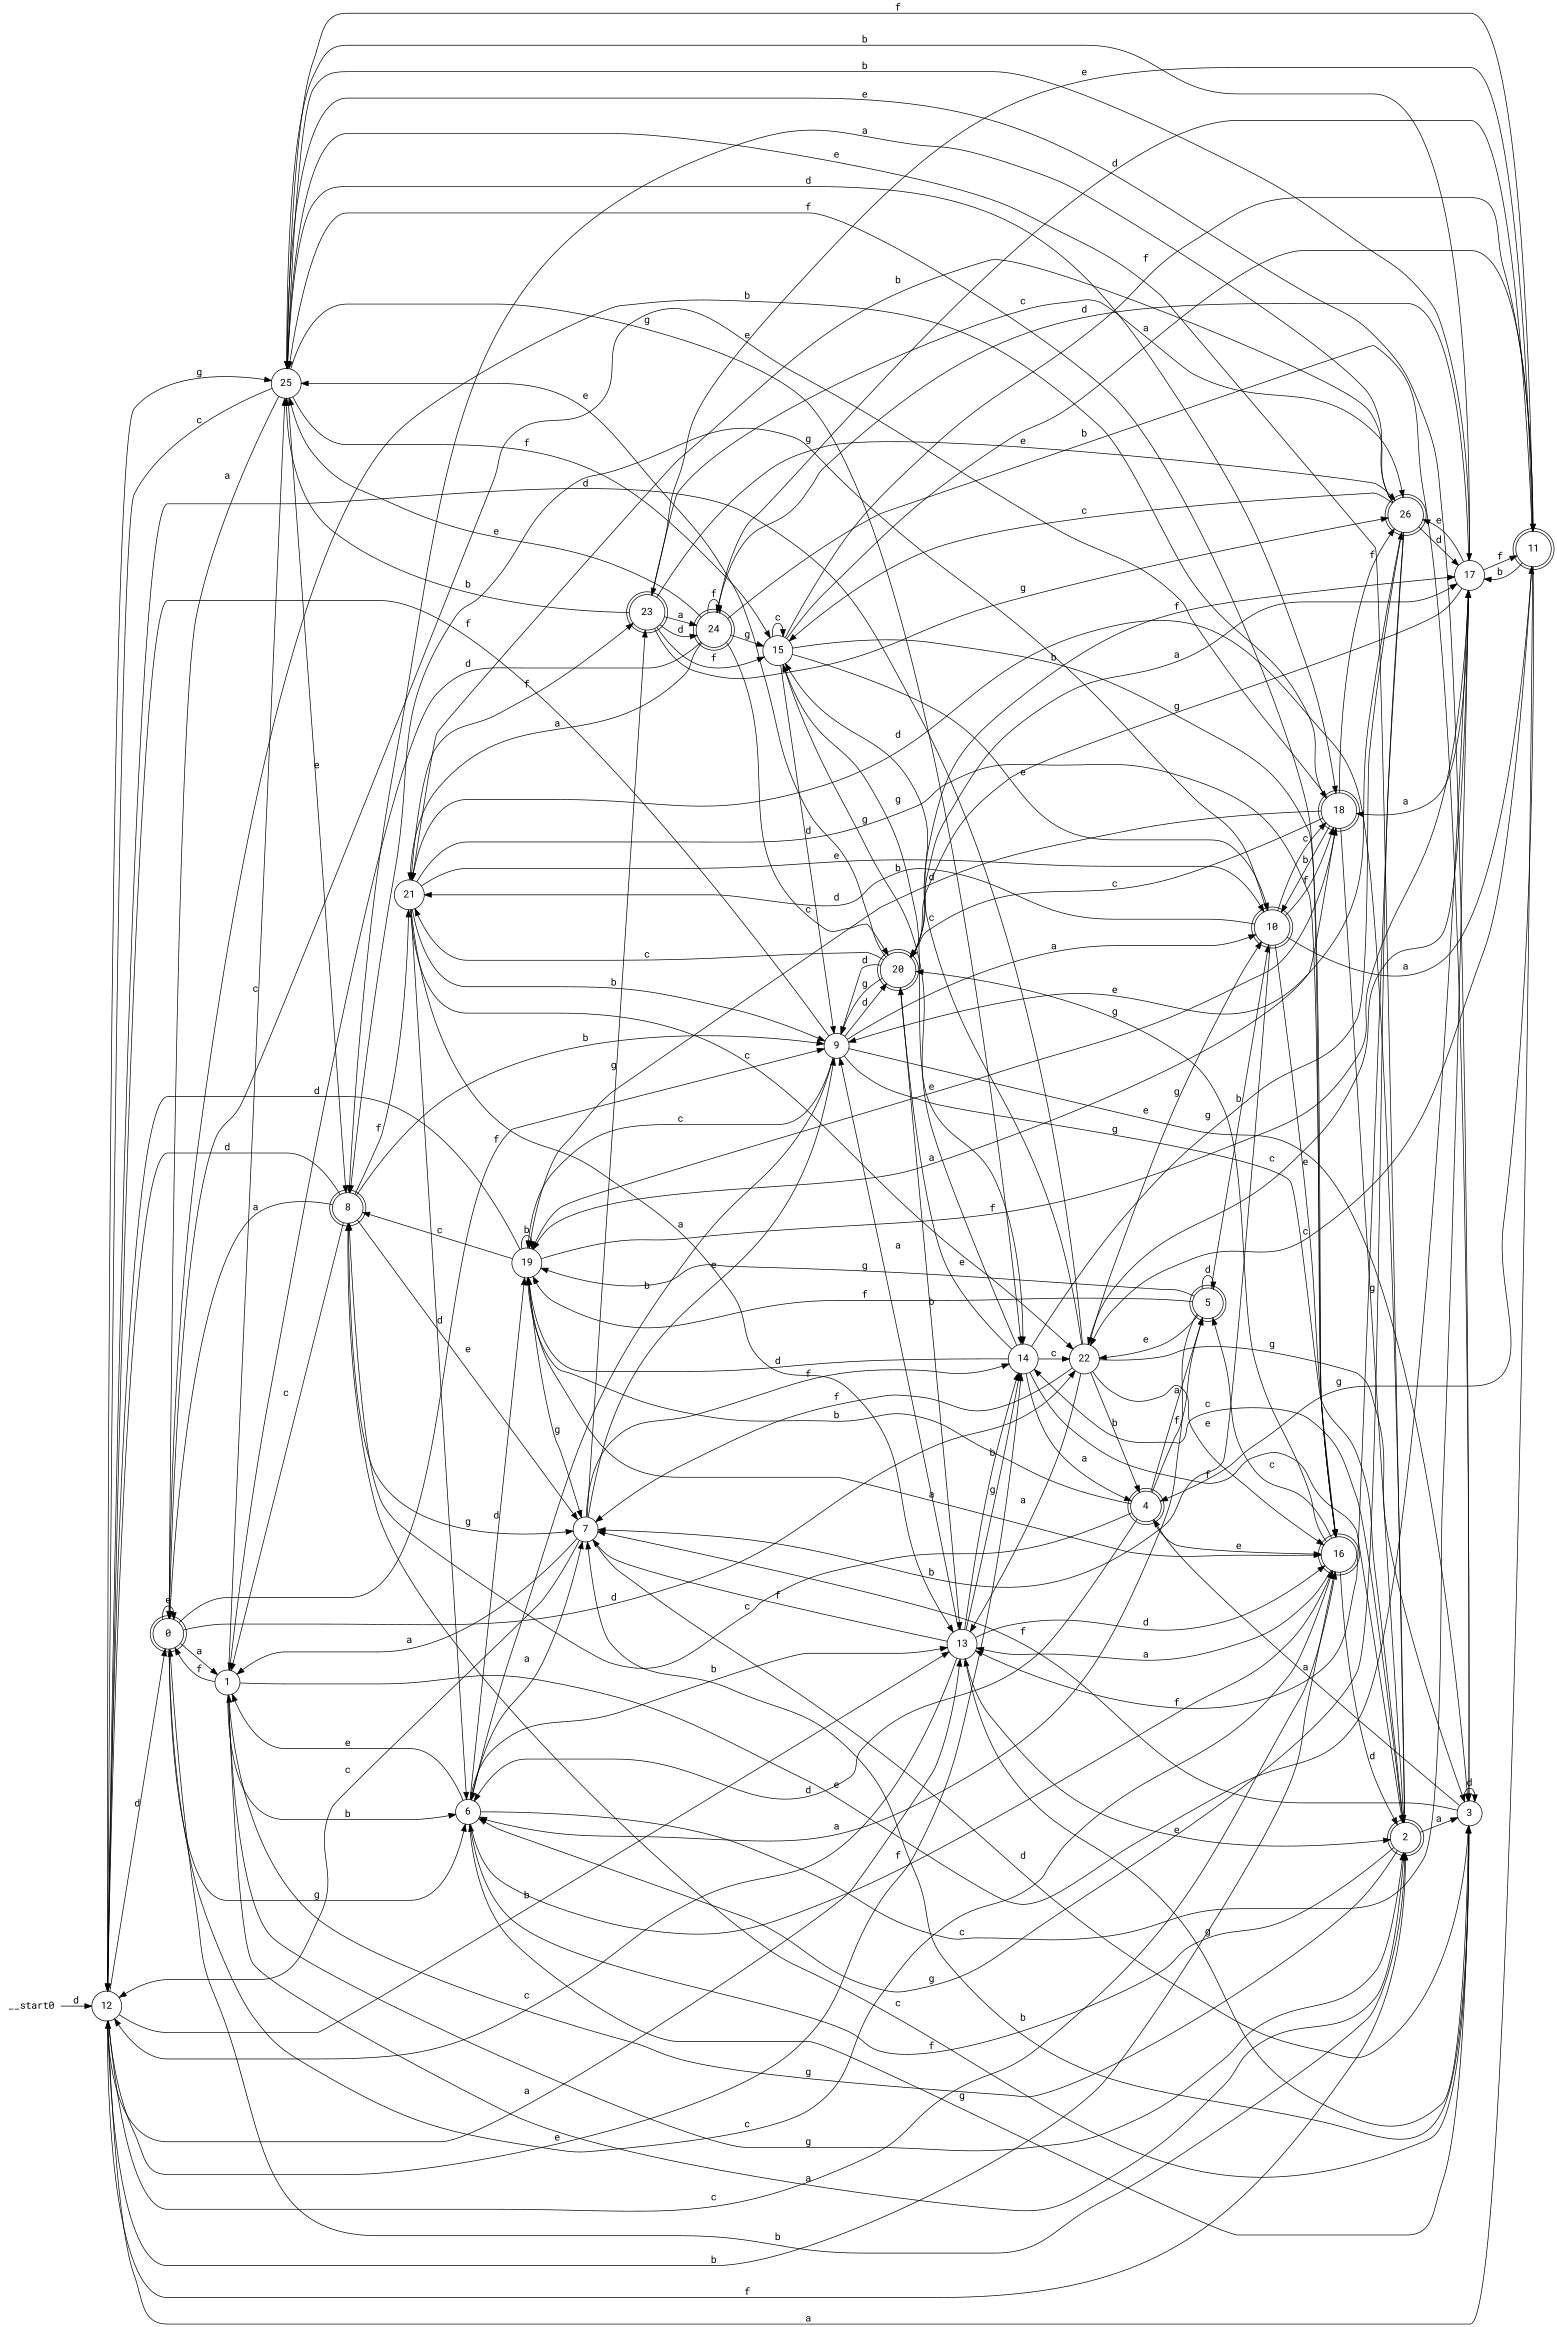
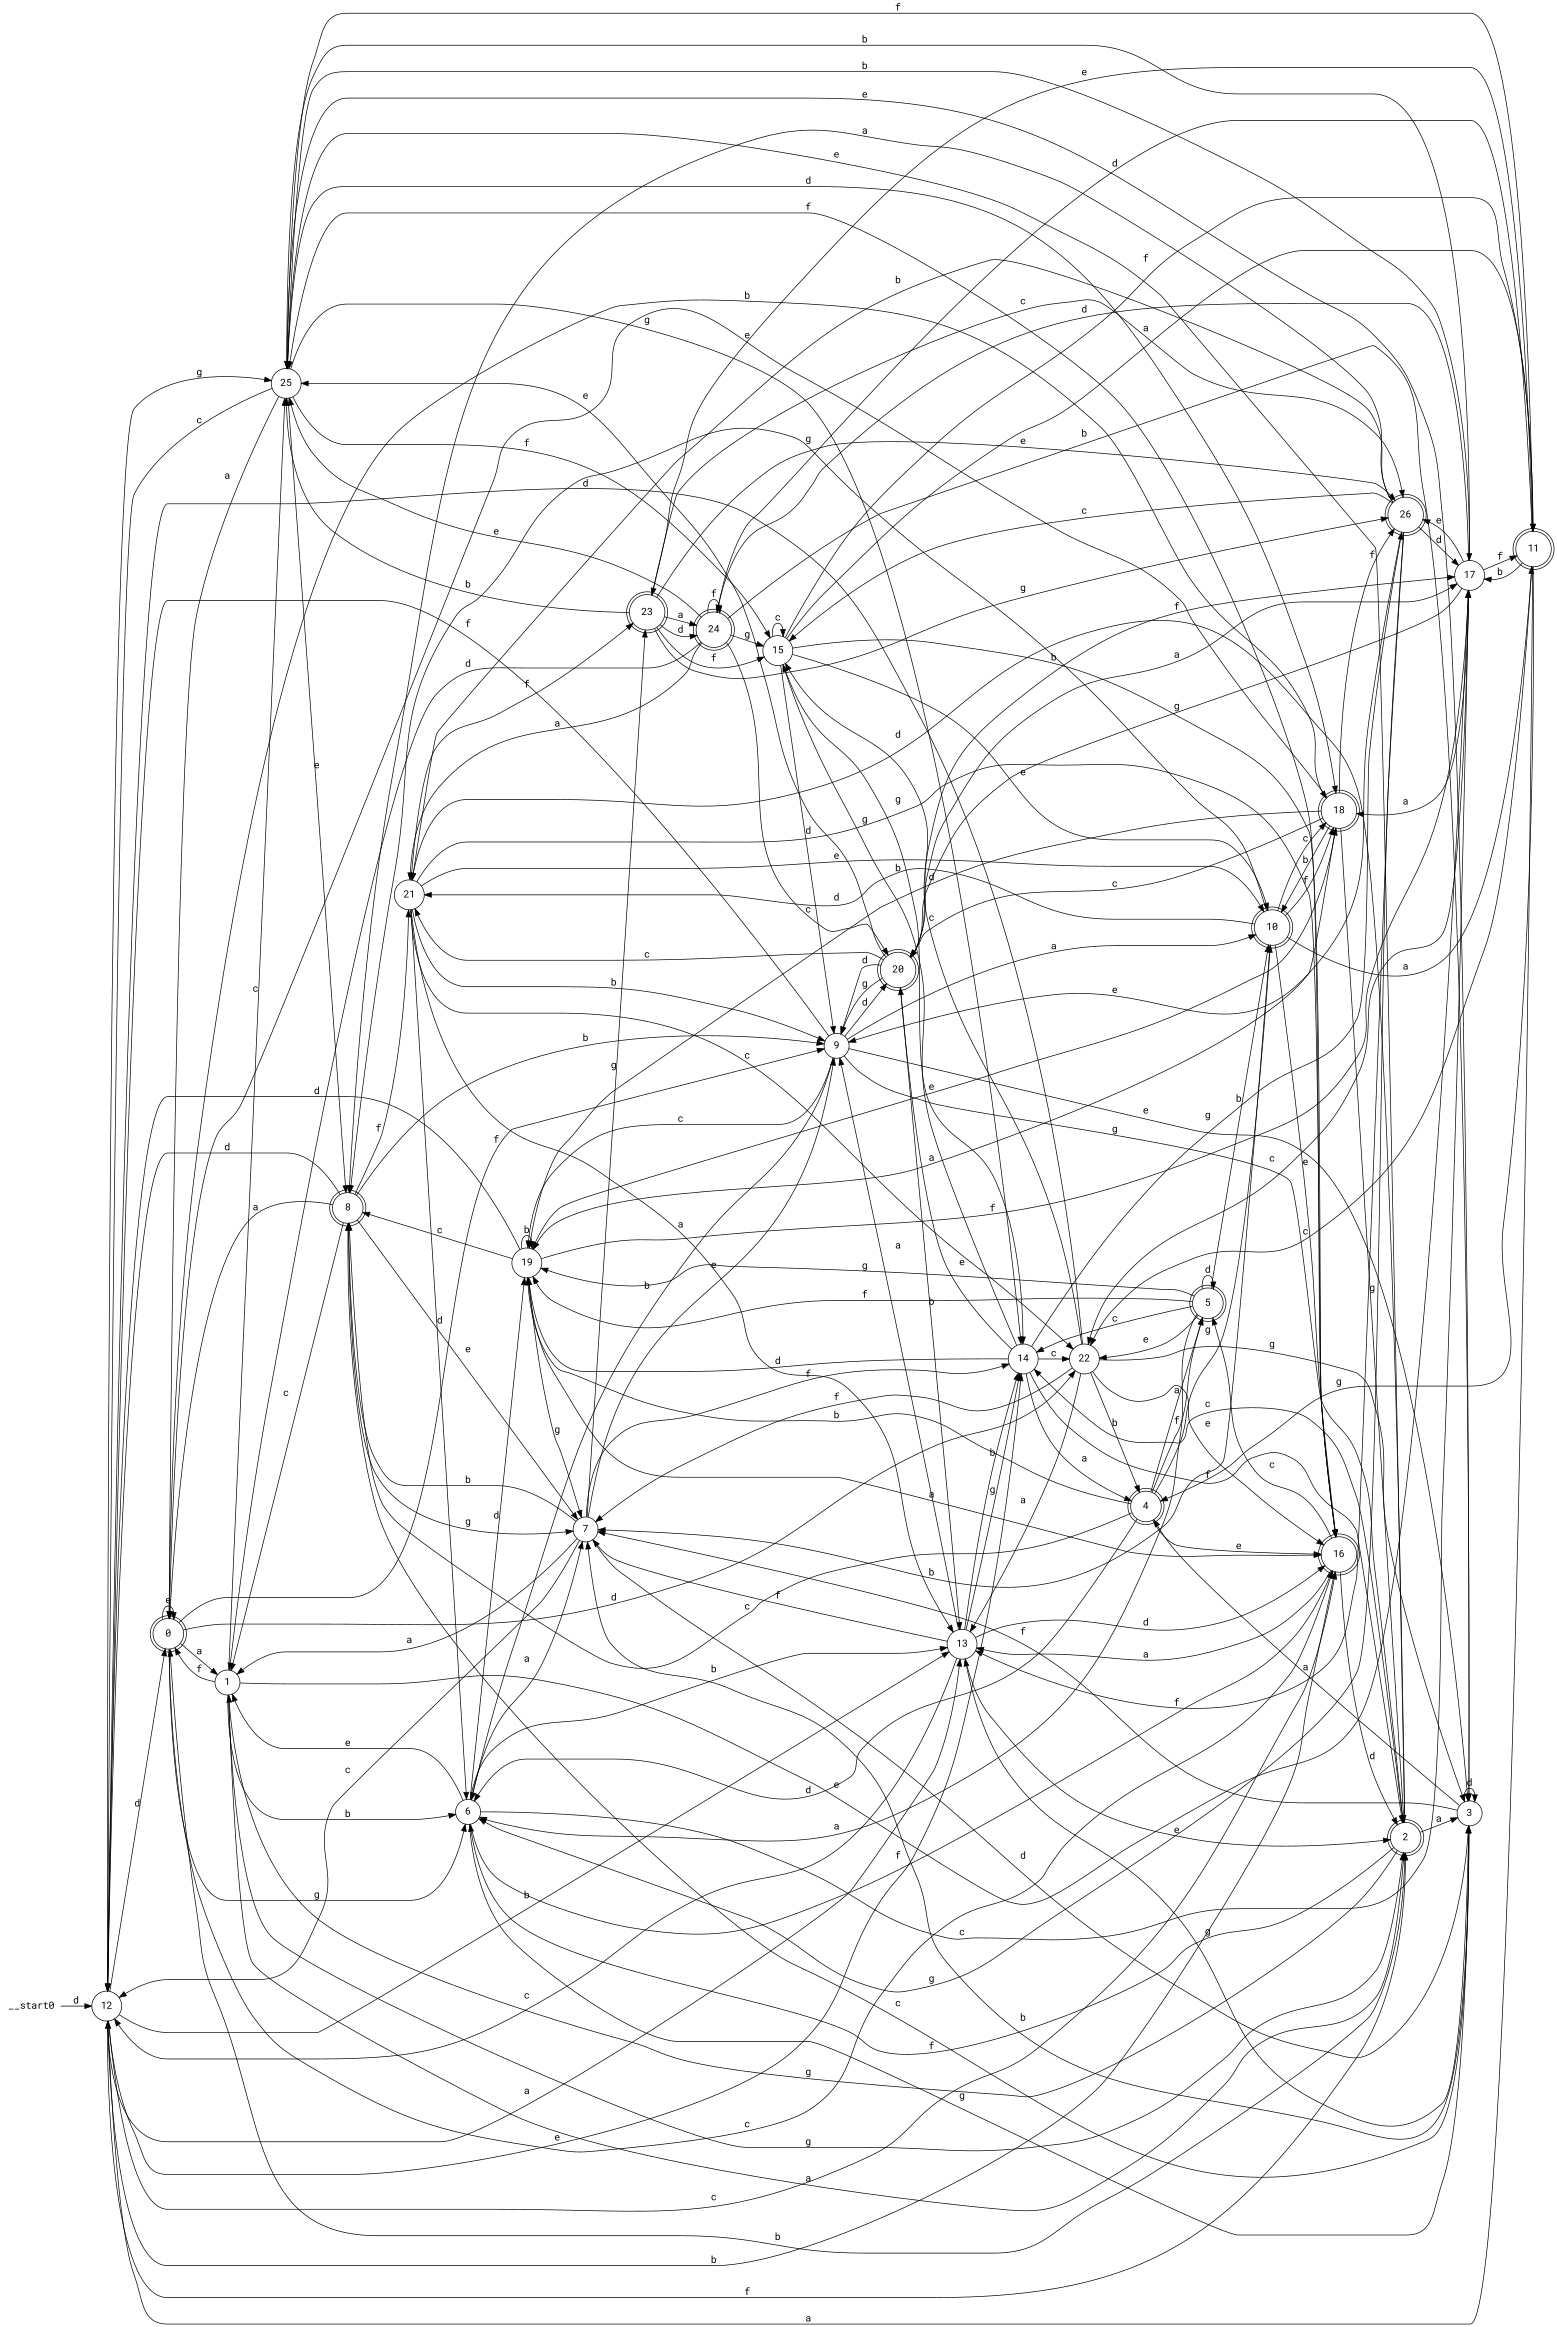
(1157, 1151) -> (1241, 1245)
(1238, 1180) -> none
none -> (1117, 1324)
none -> (374, 1455)
